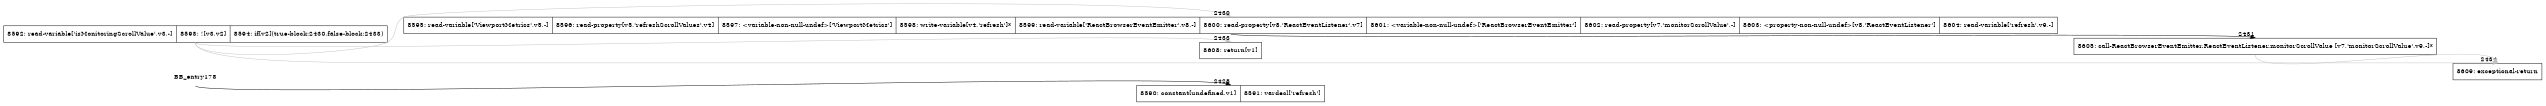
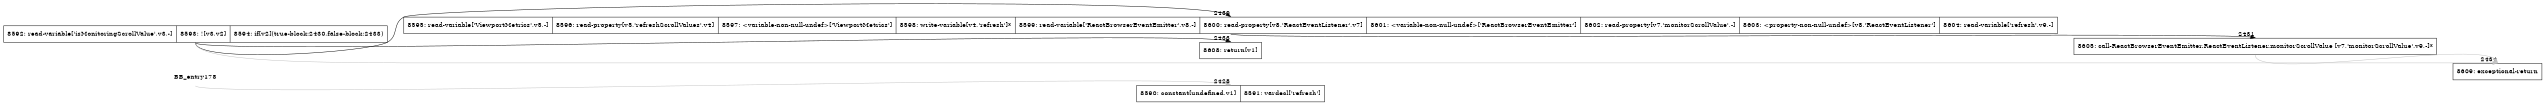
(702, 6) -> (702, 6)
(711, 42) -> (711, 42)
(711, 85) -> (711, 85)
